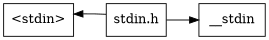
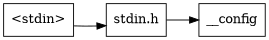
(95, 14) -> (85, 26)
(232, 20) -> (232, 20)
